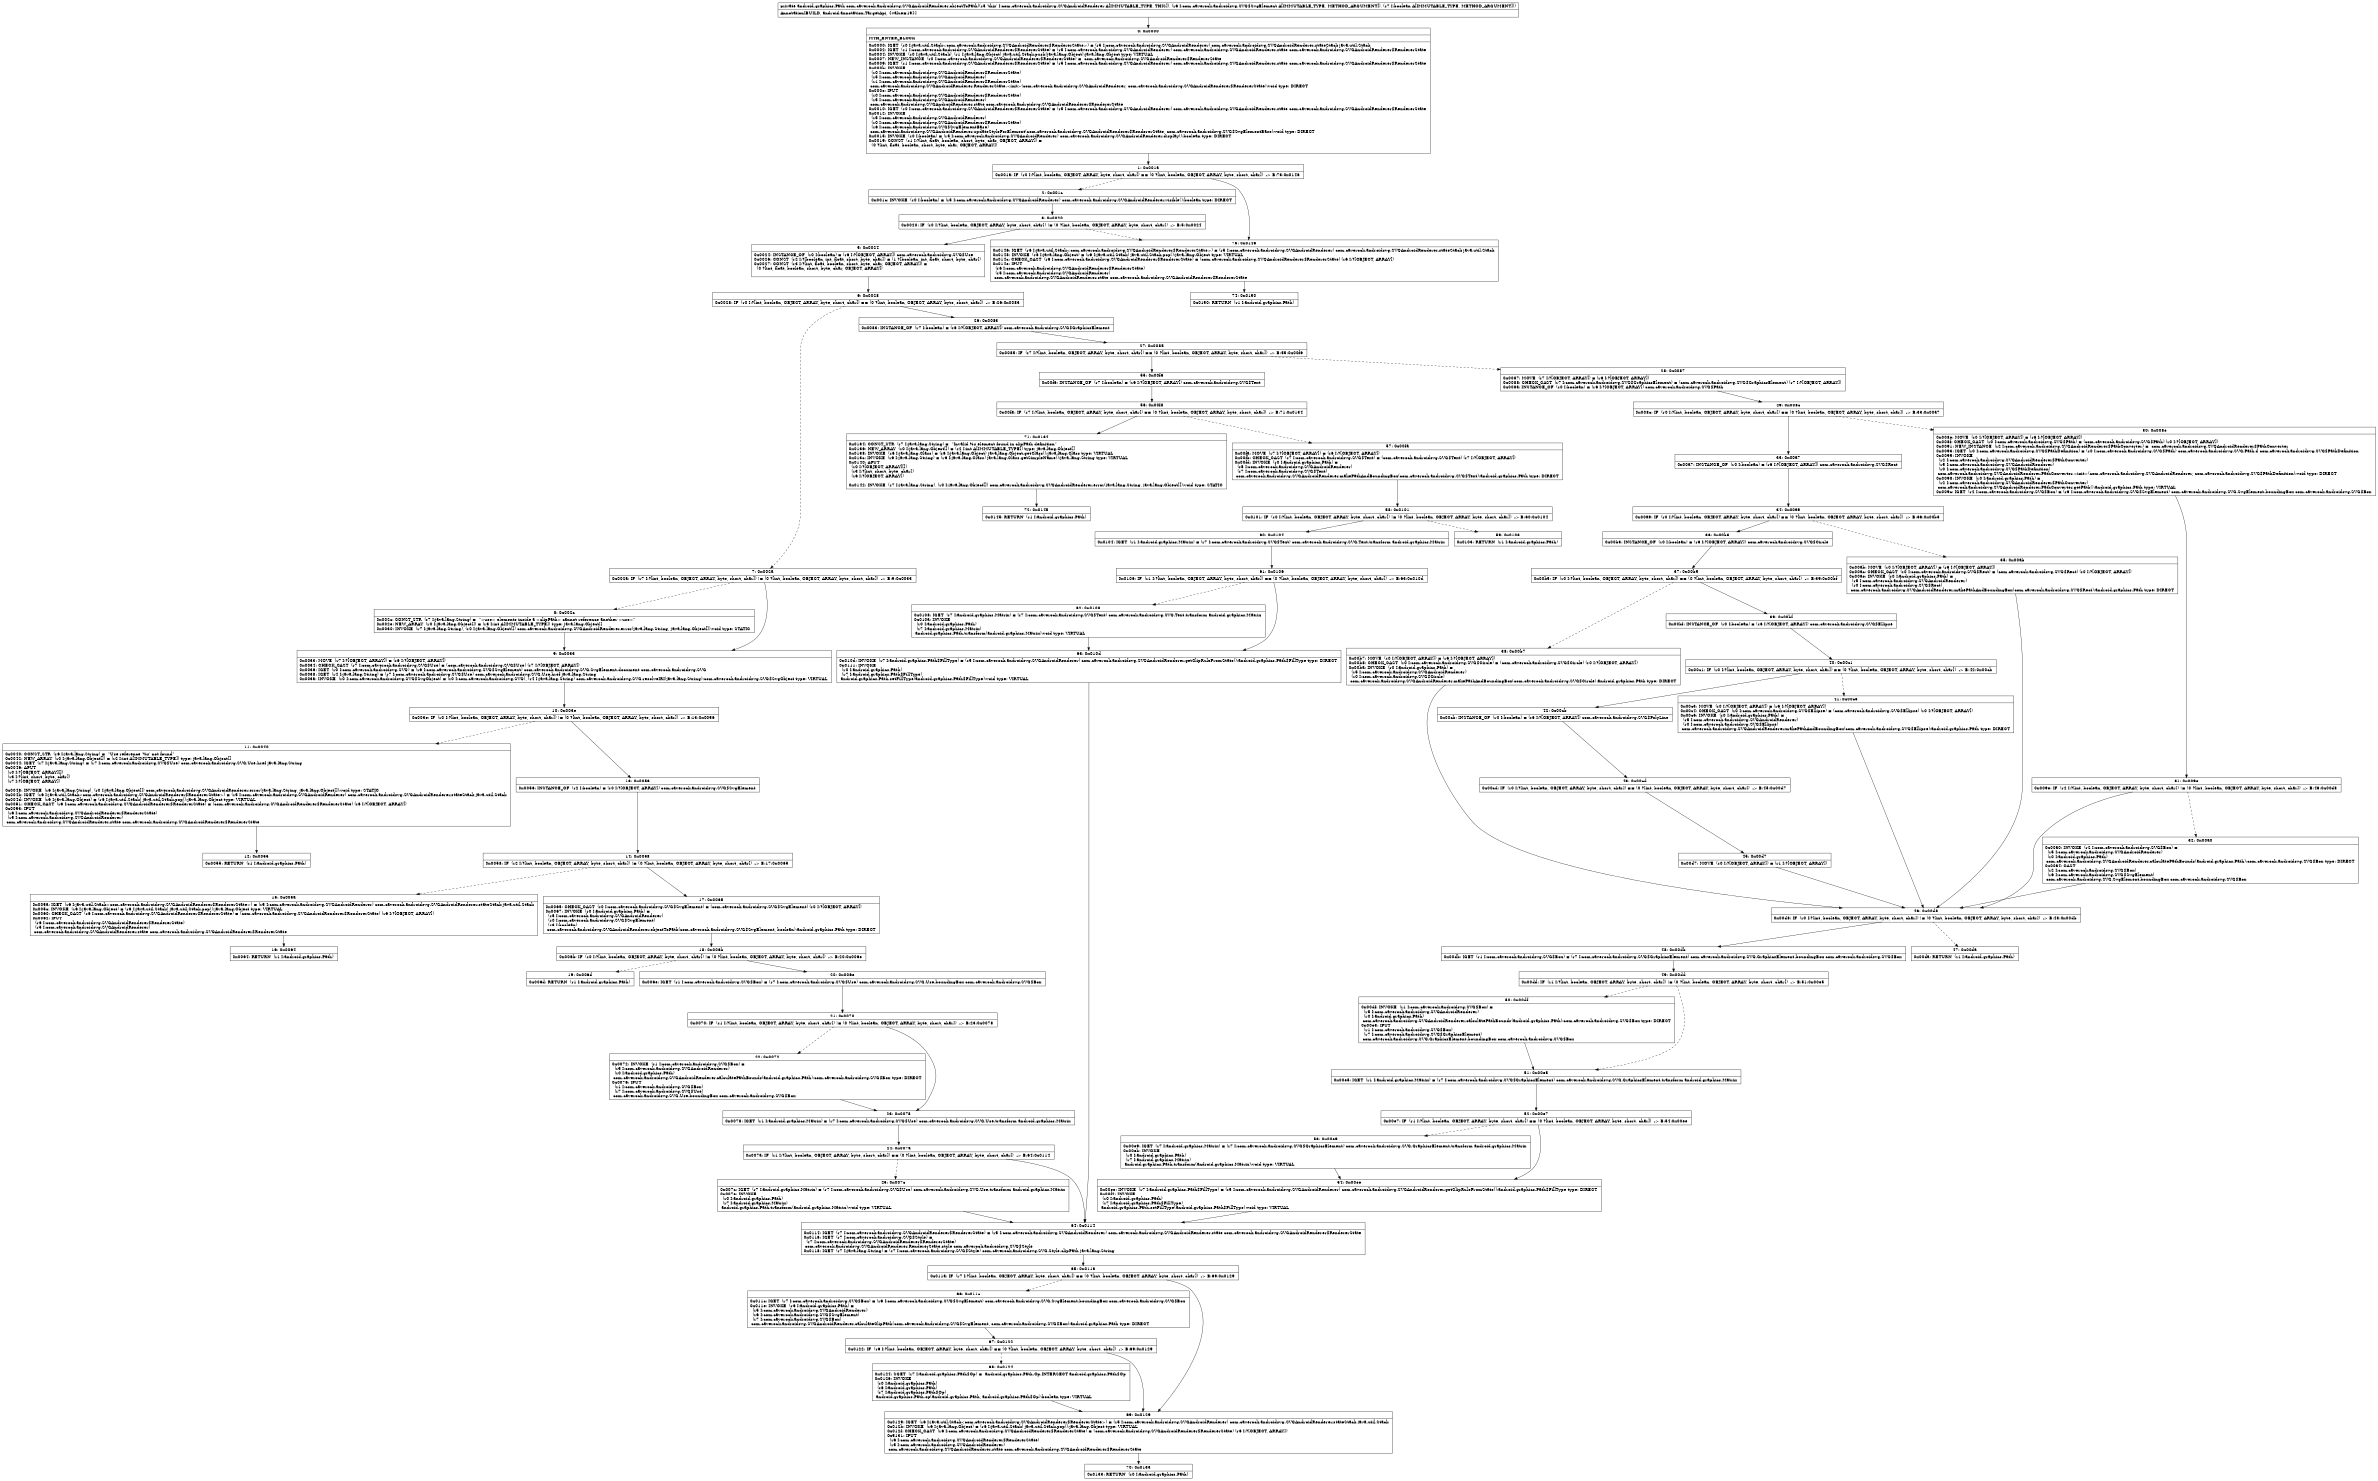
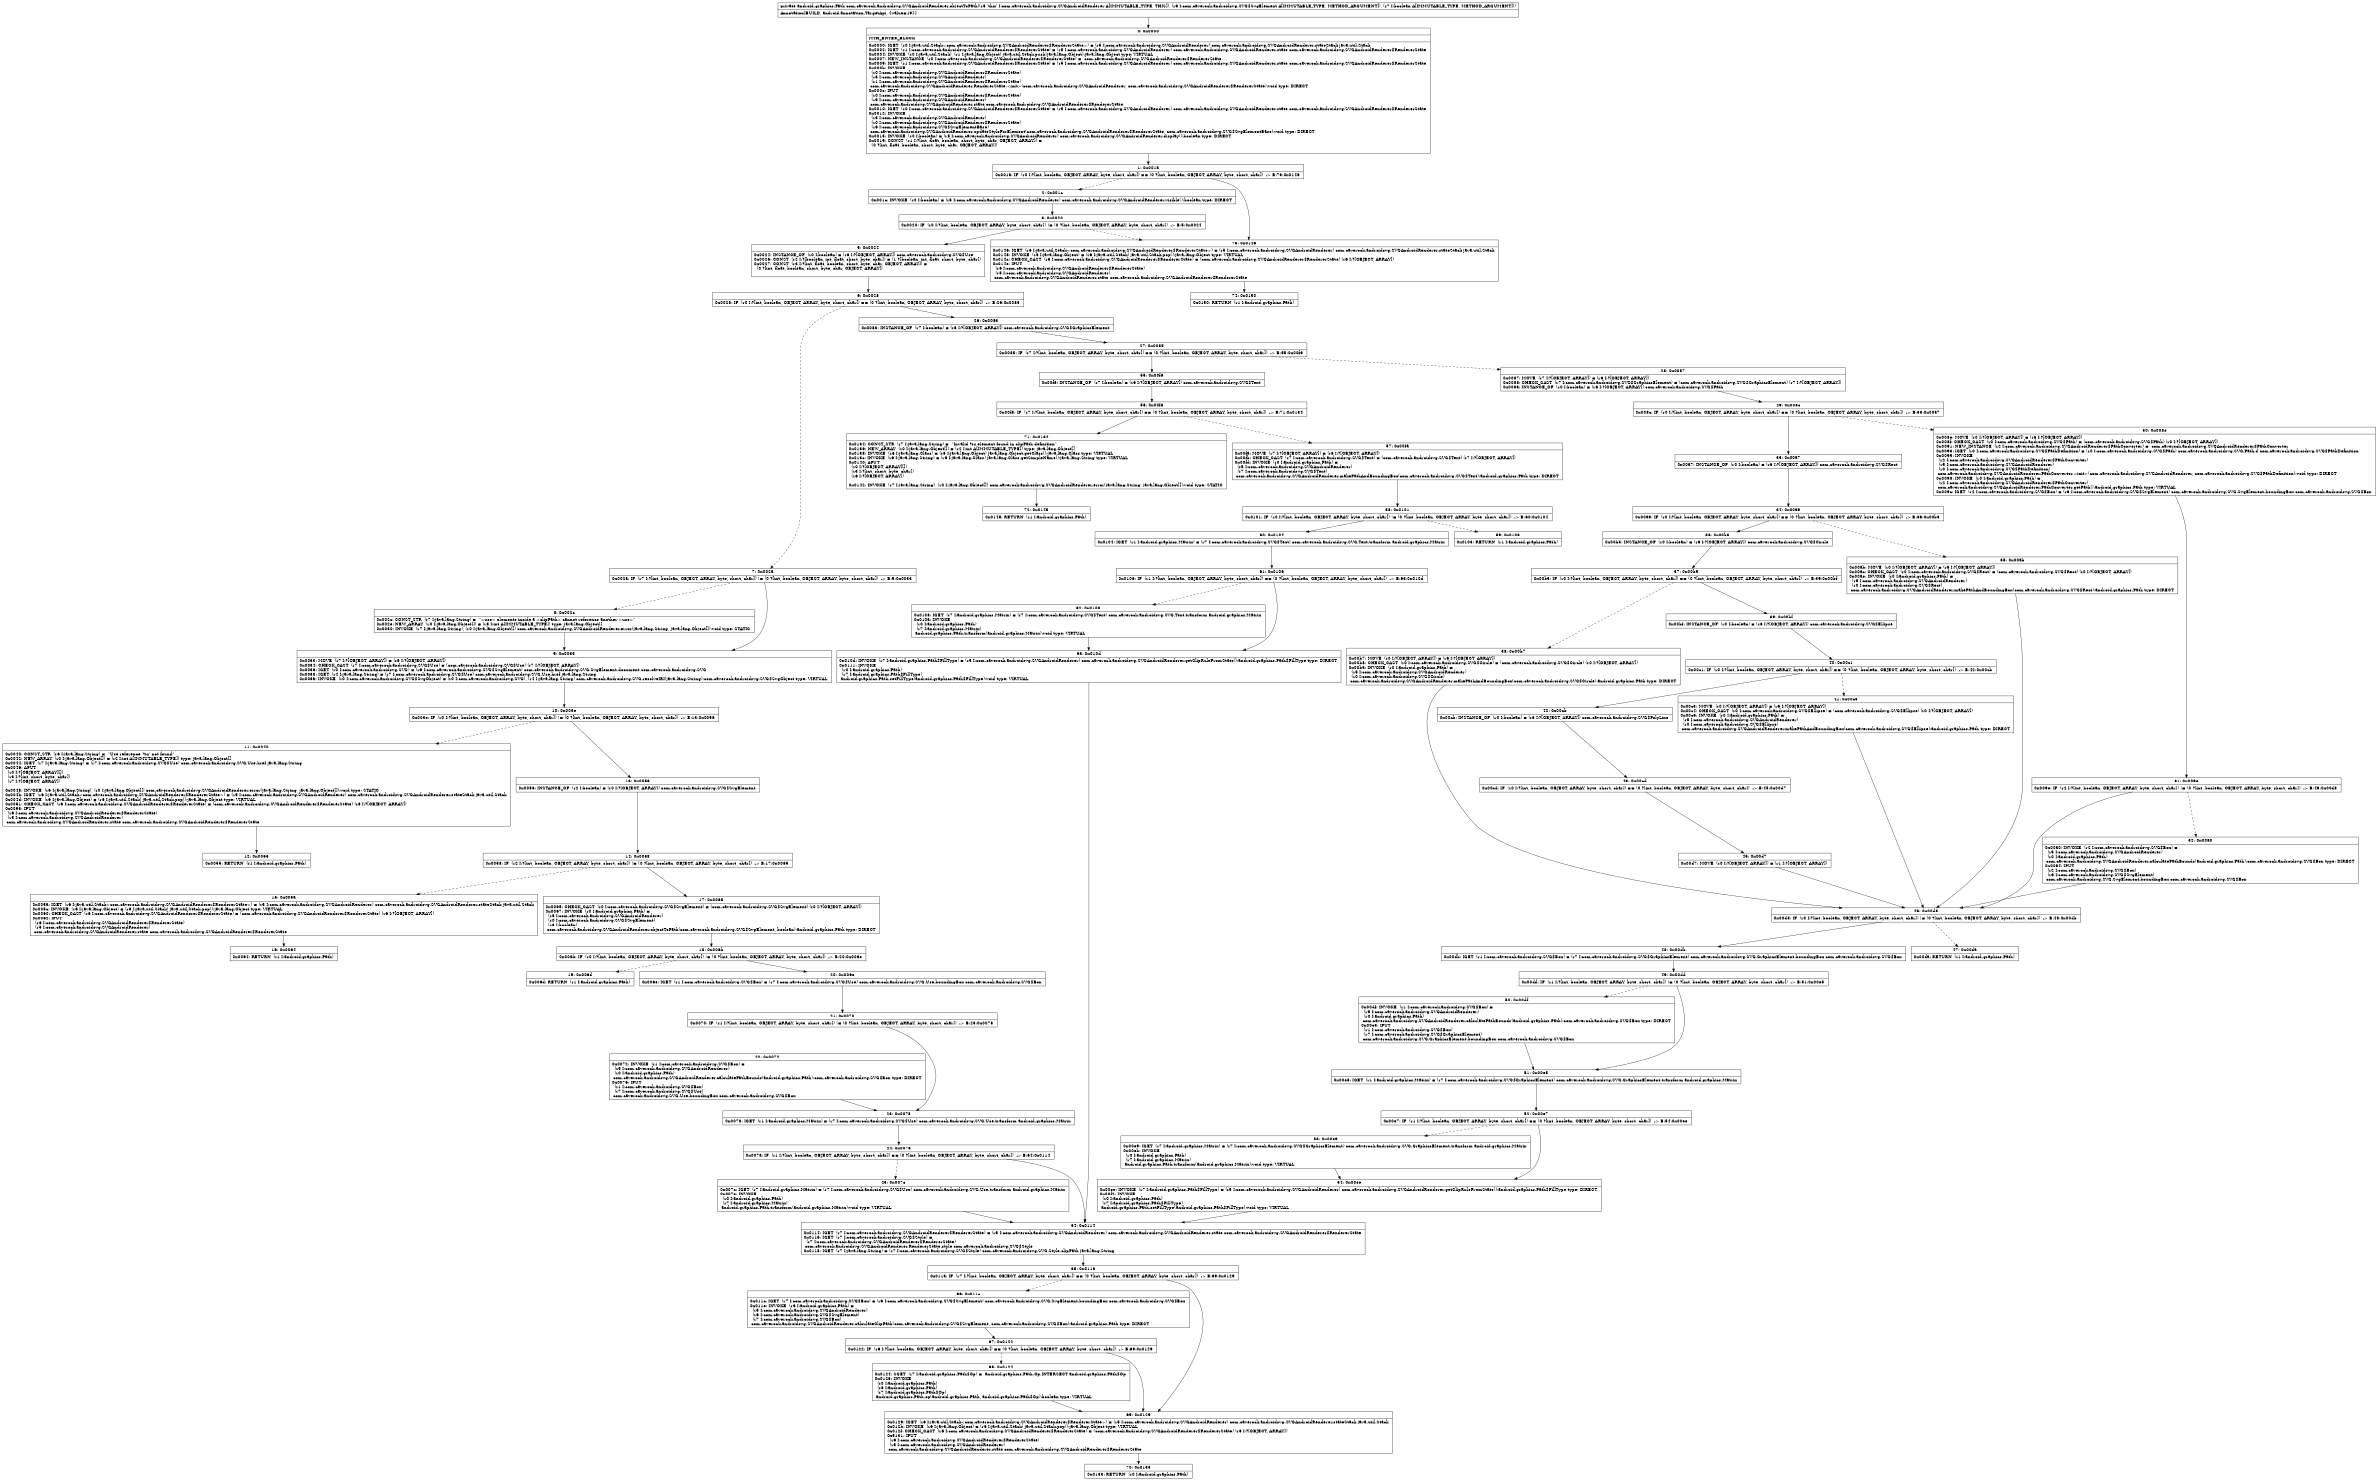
(2062, 866) -> (2061, 866)
(817, 1039) -> none
(1668, 1050) -> (1668, 1050)
